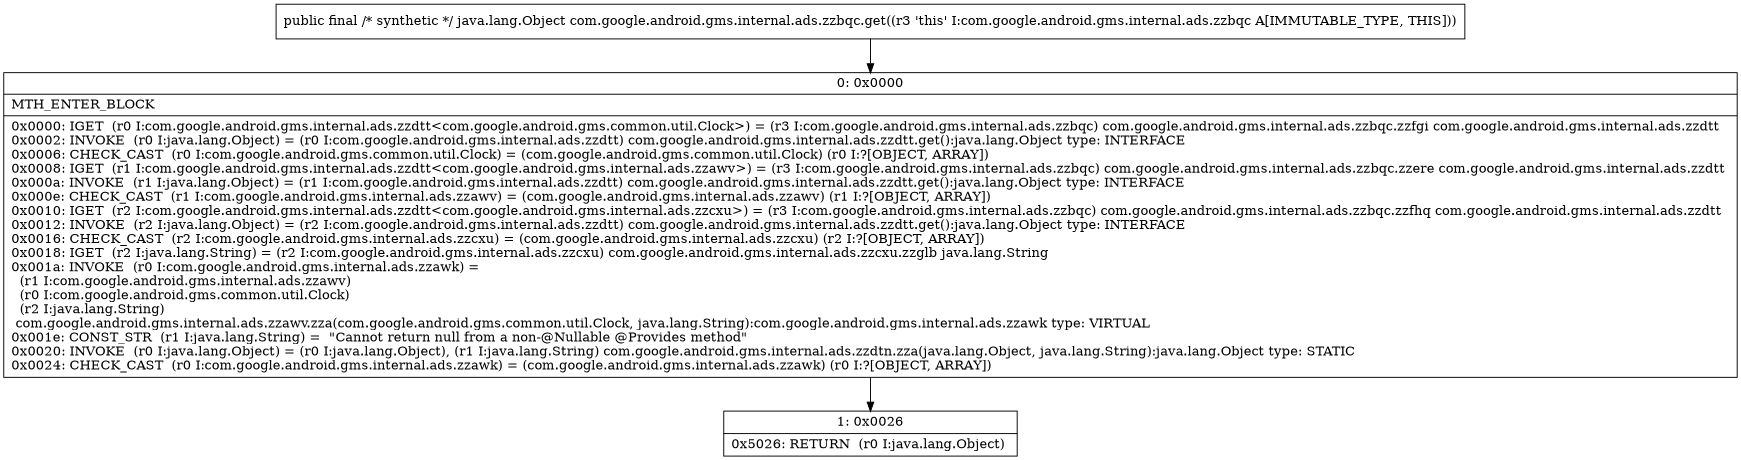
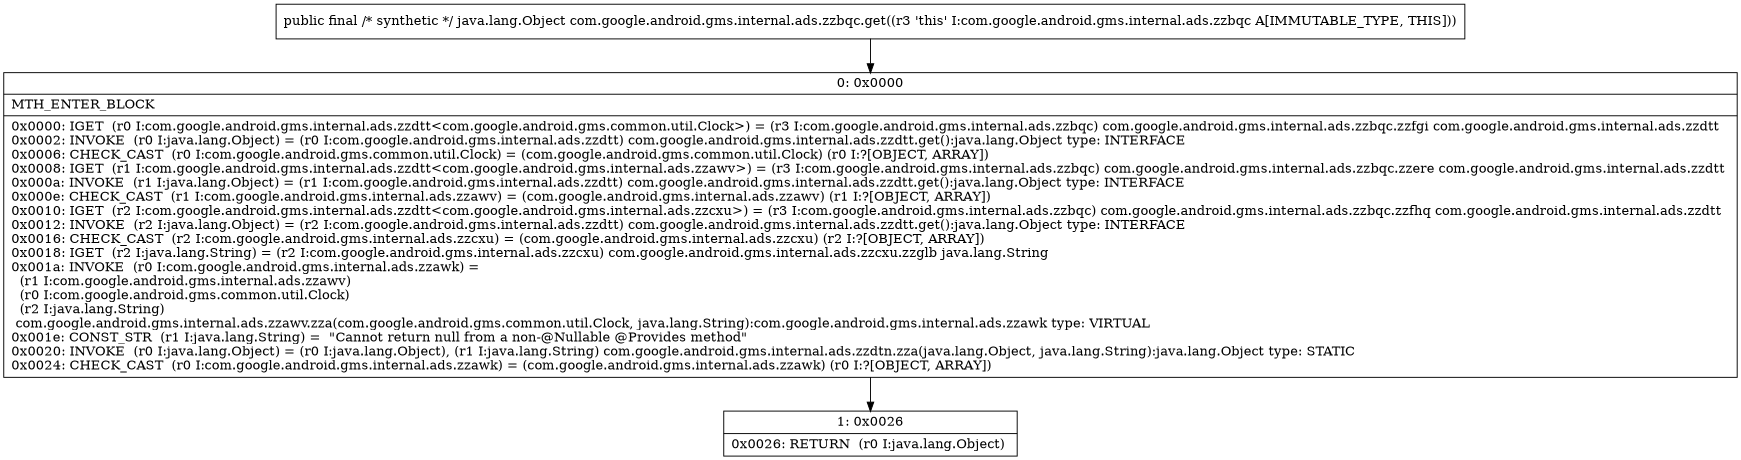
(870, 444) -> (870, 444)
